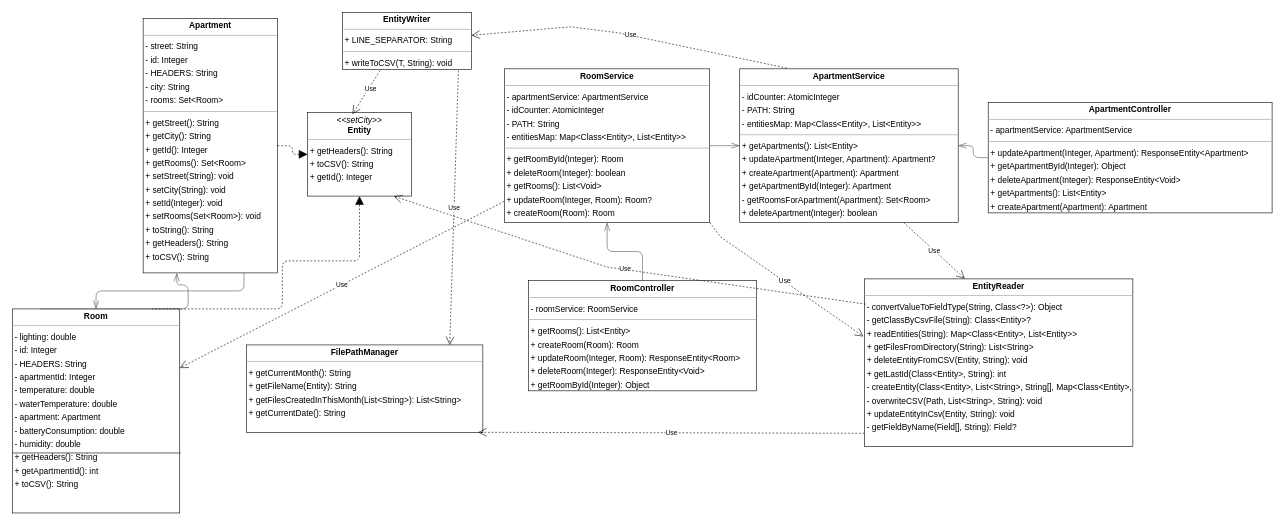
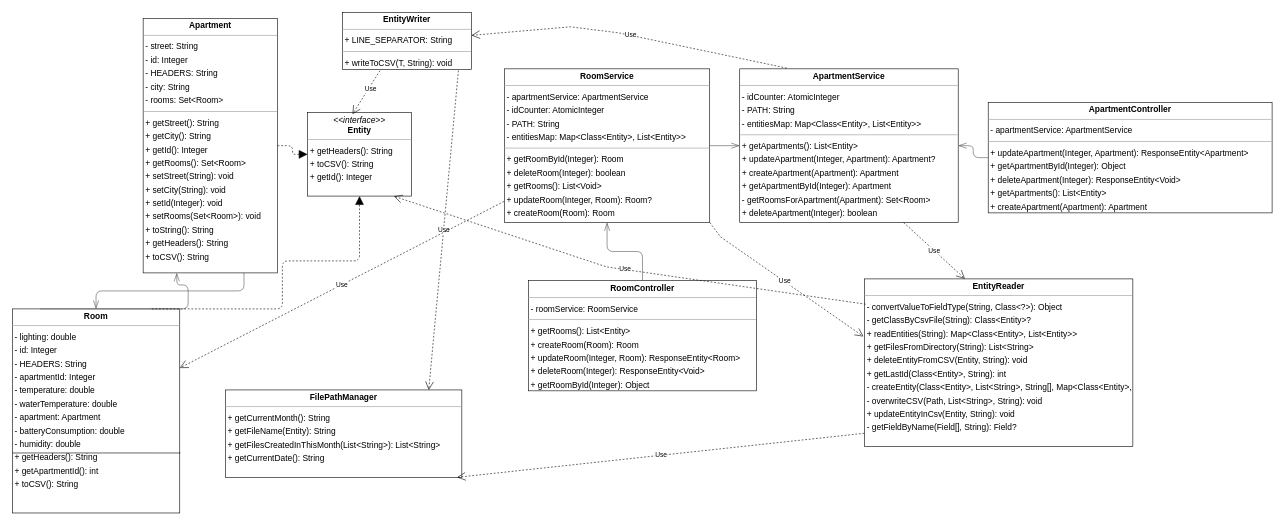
(355, 138) -> (355, 138)
(365, 389) -> (344, 434)
